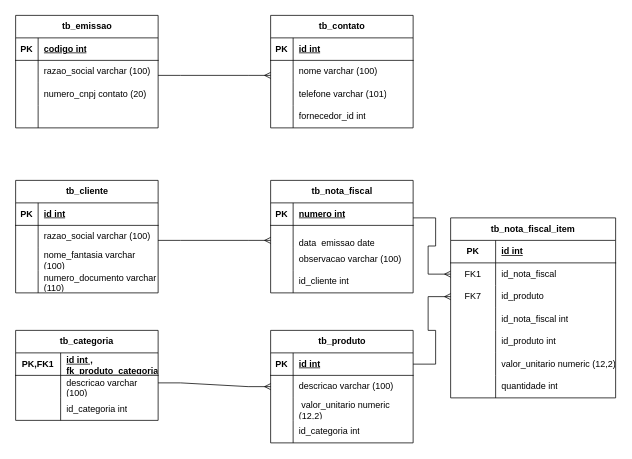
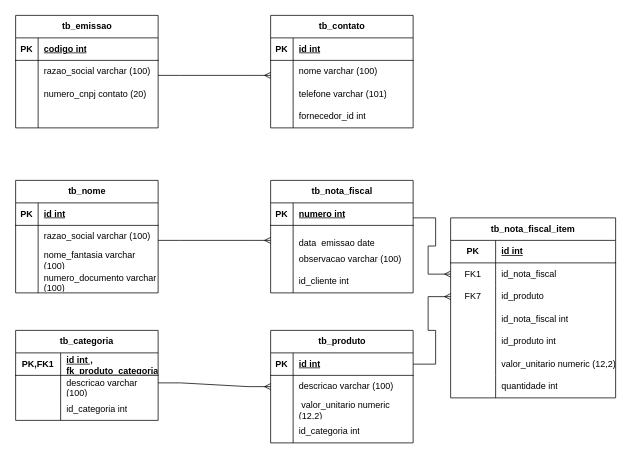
(87, 192) -> (87, 192)
(101, 282) -> (101, 282)
